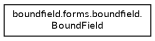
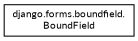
(77, 20) -> (69, 20)
